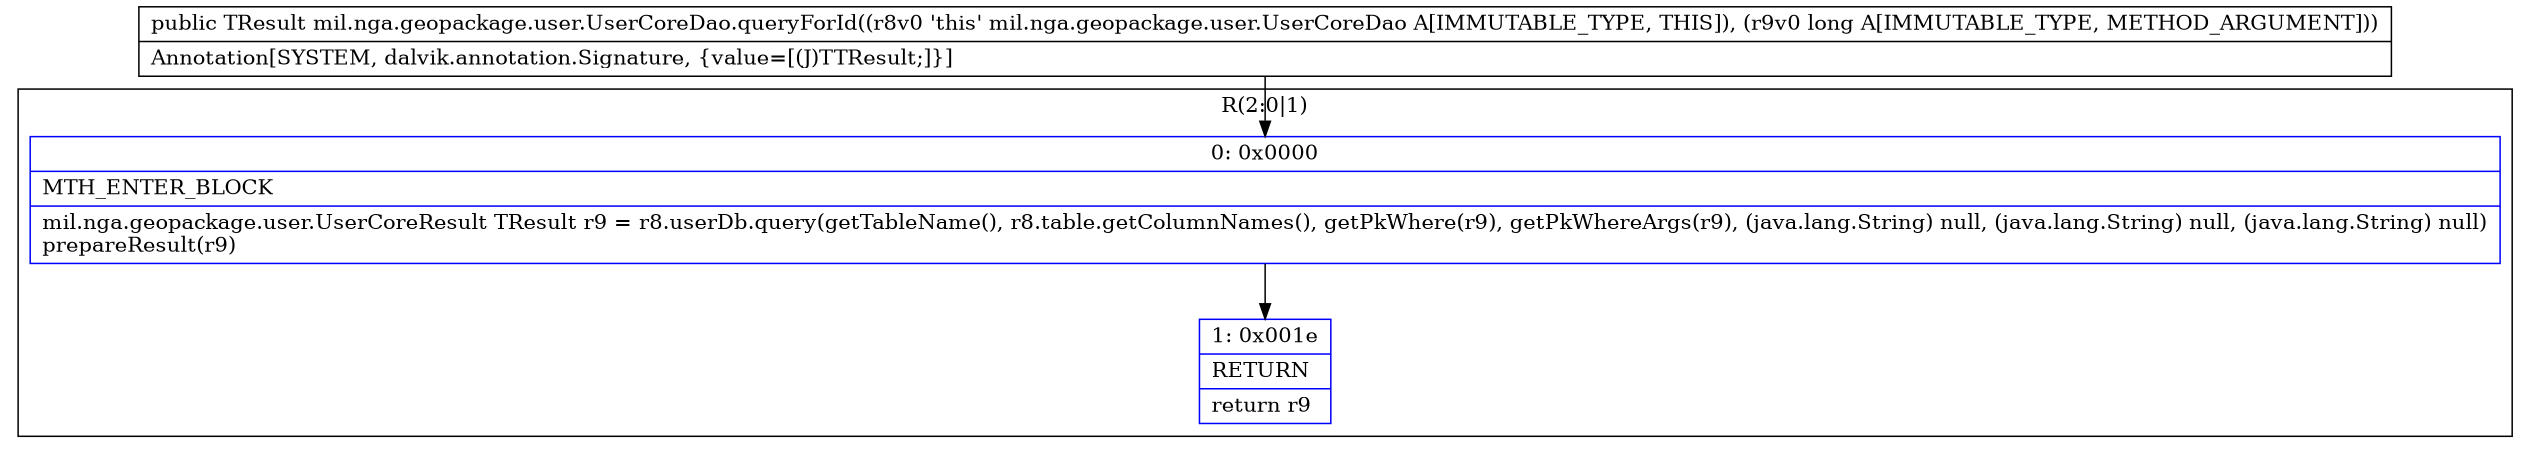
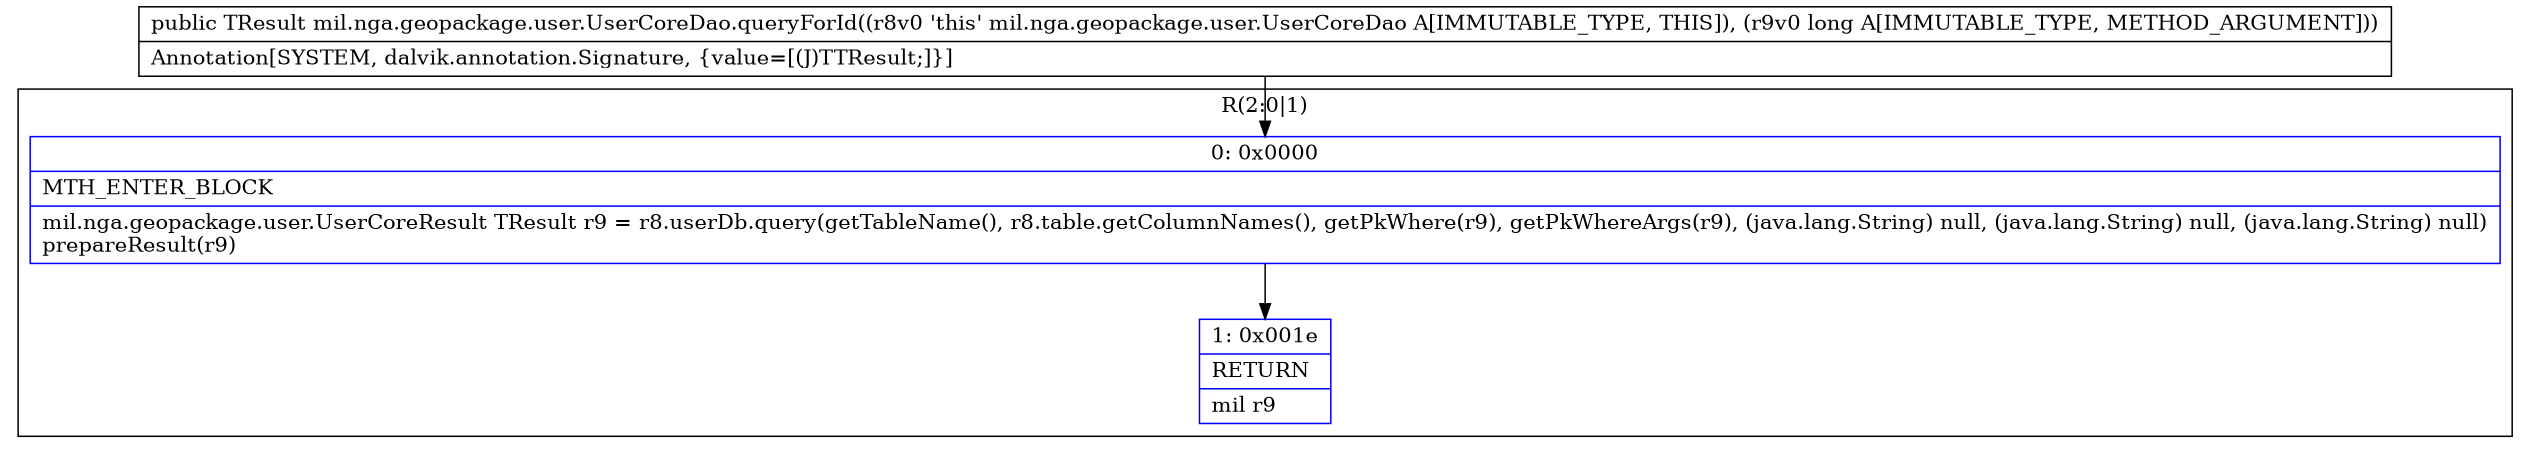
(1262, 405) -> (1244, 405)
